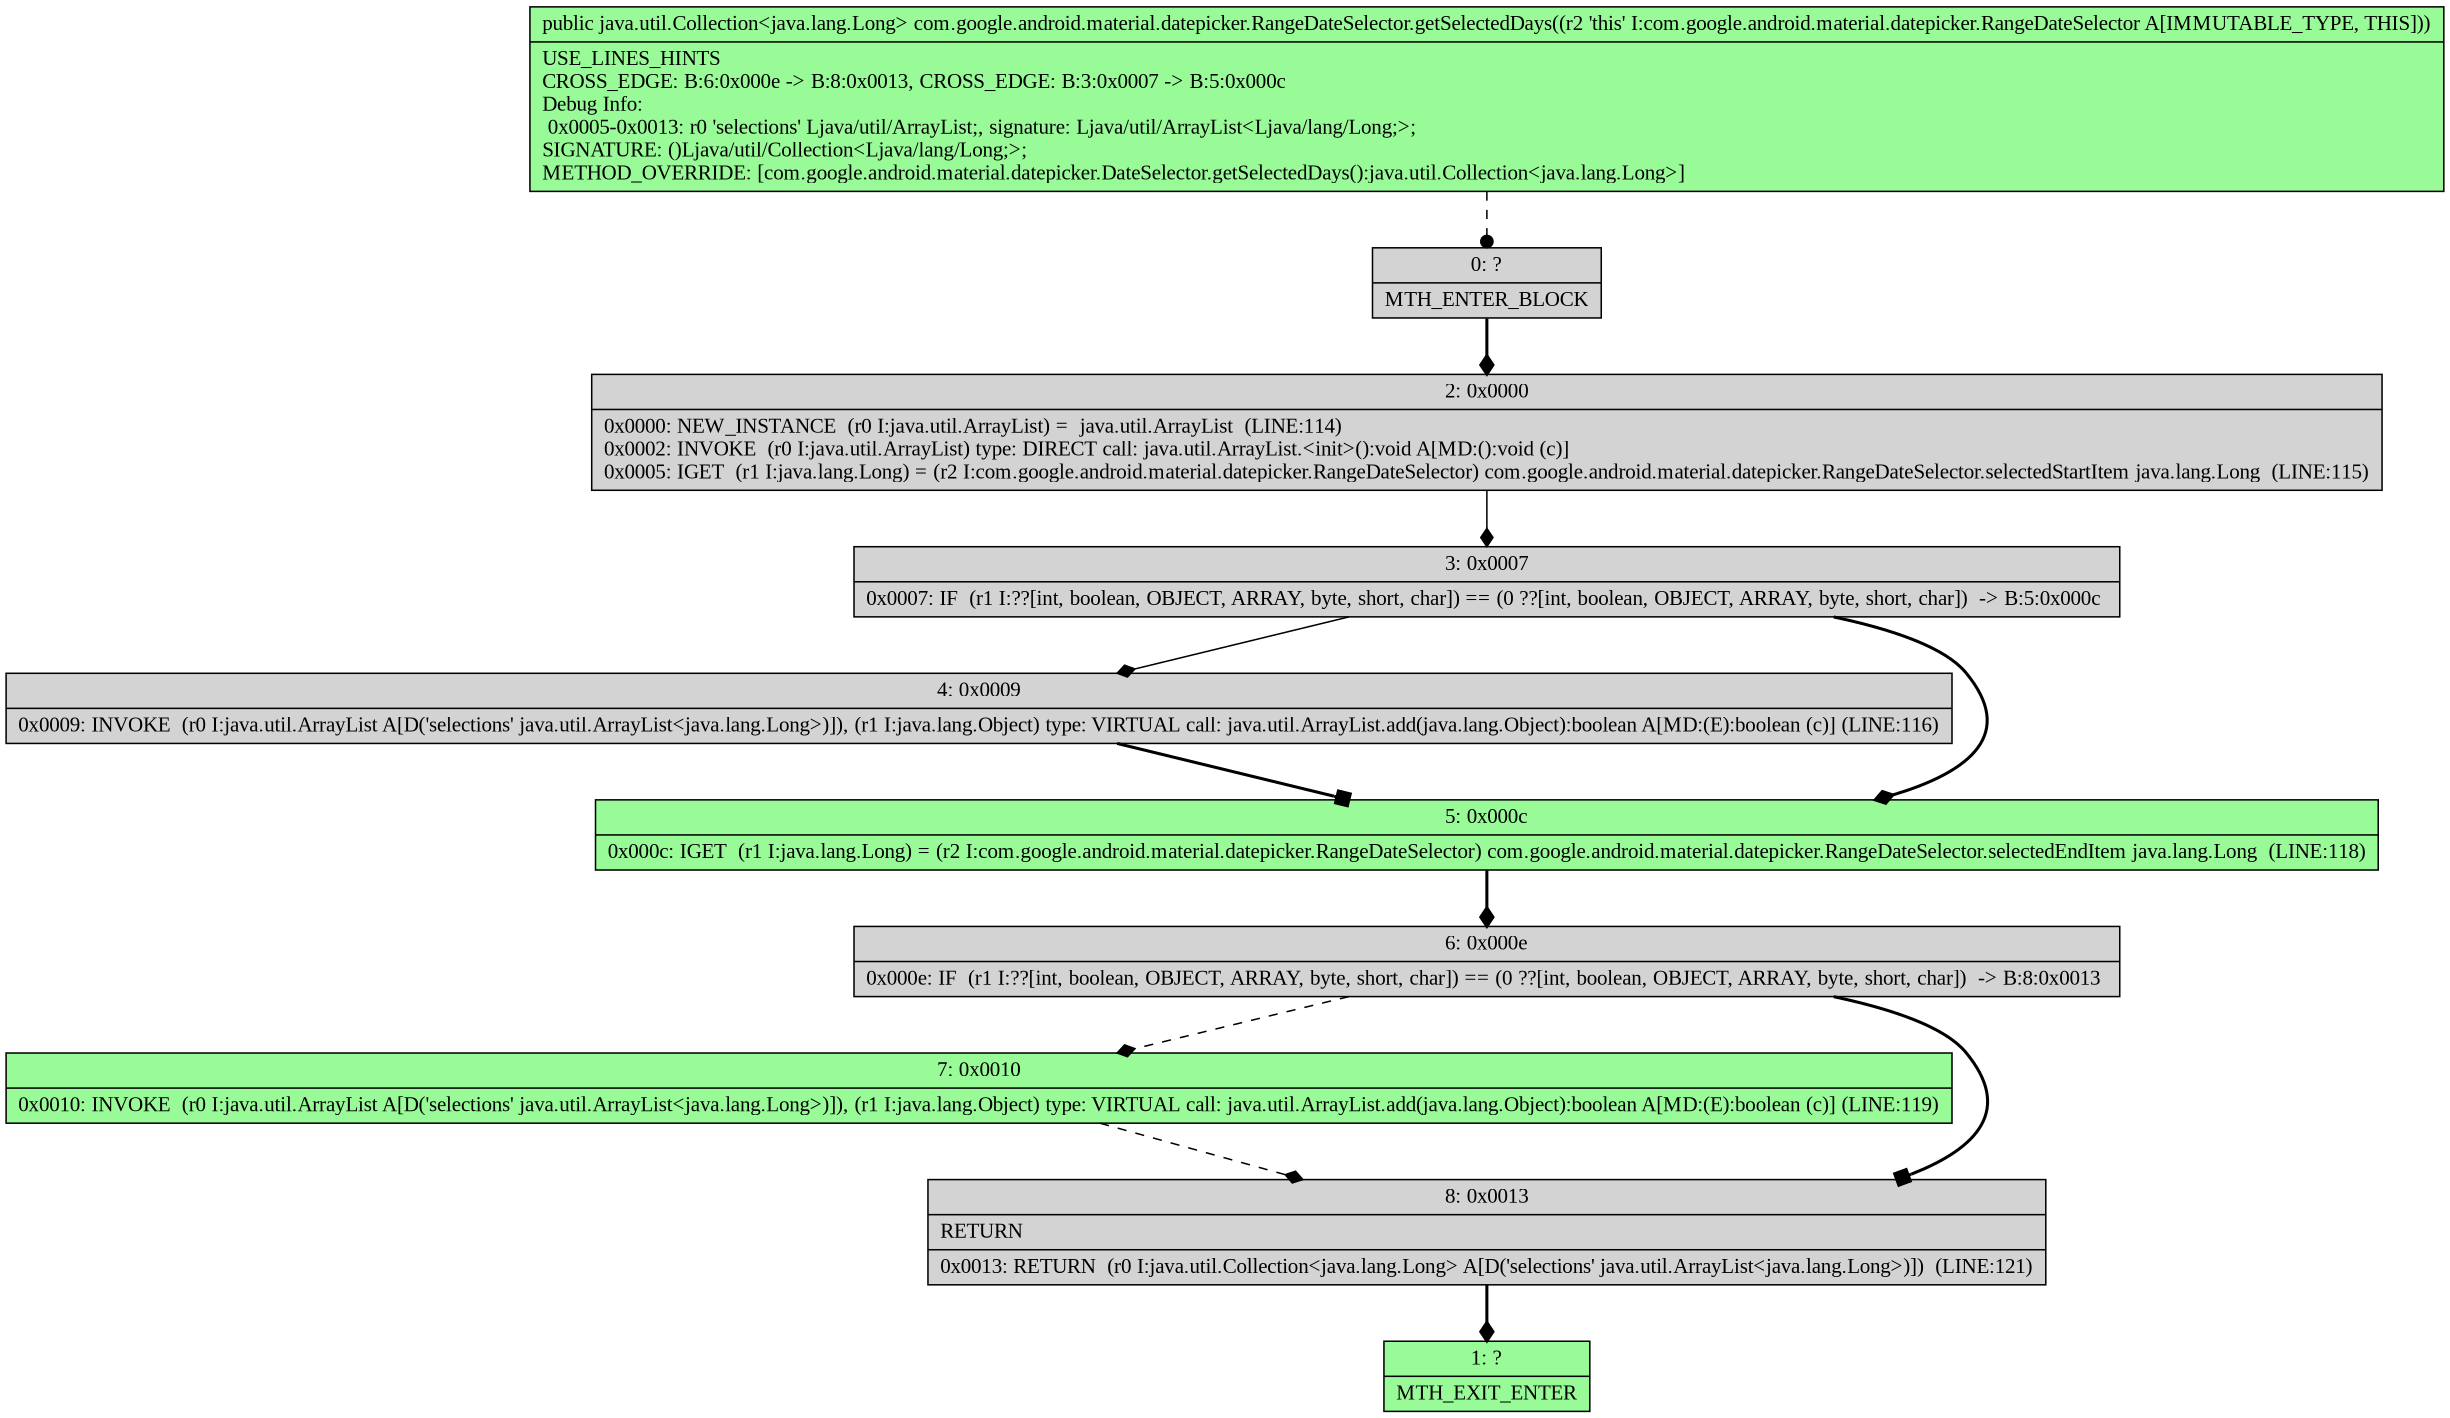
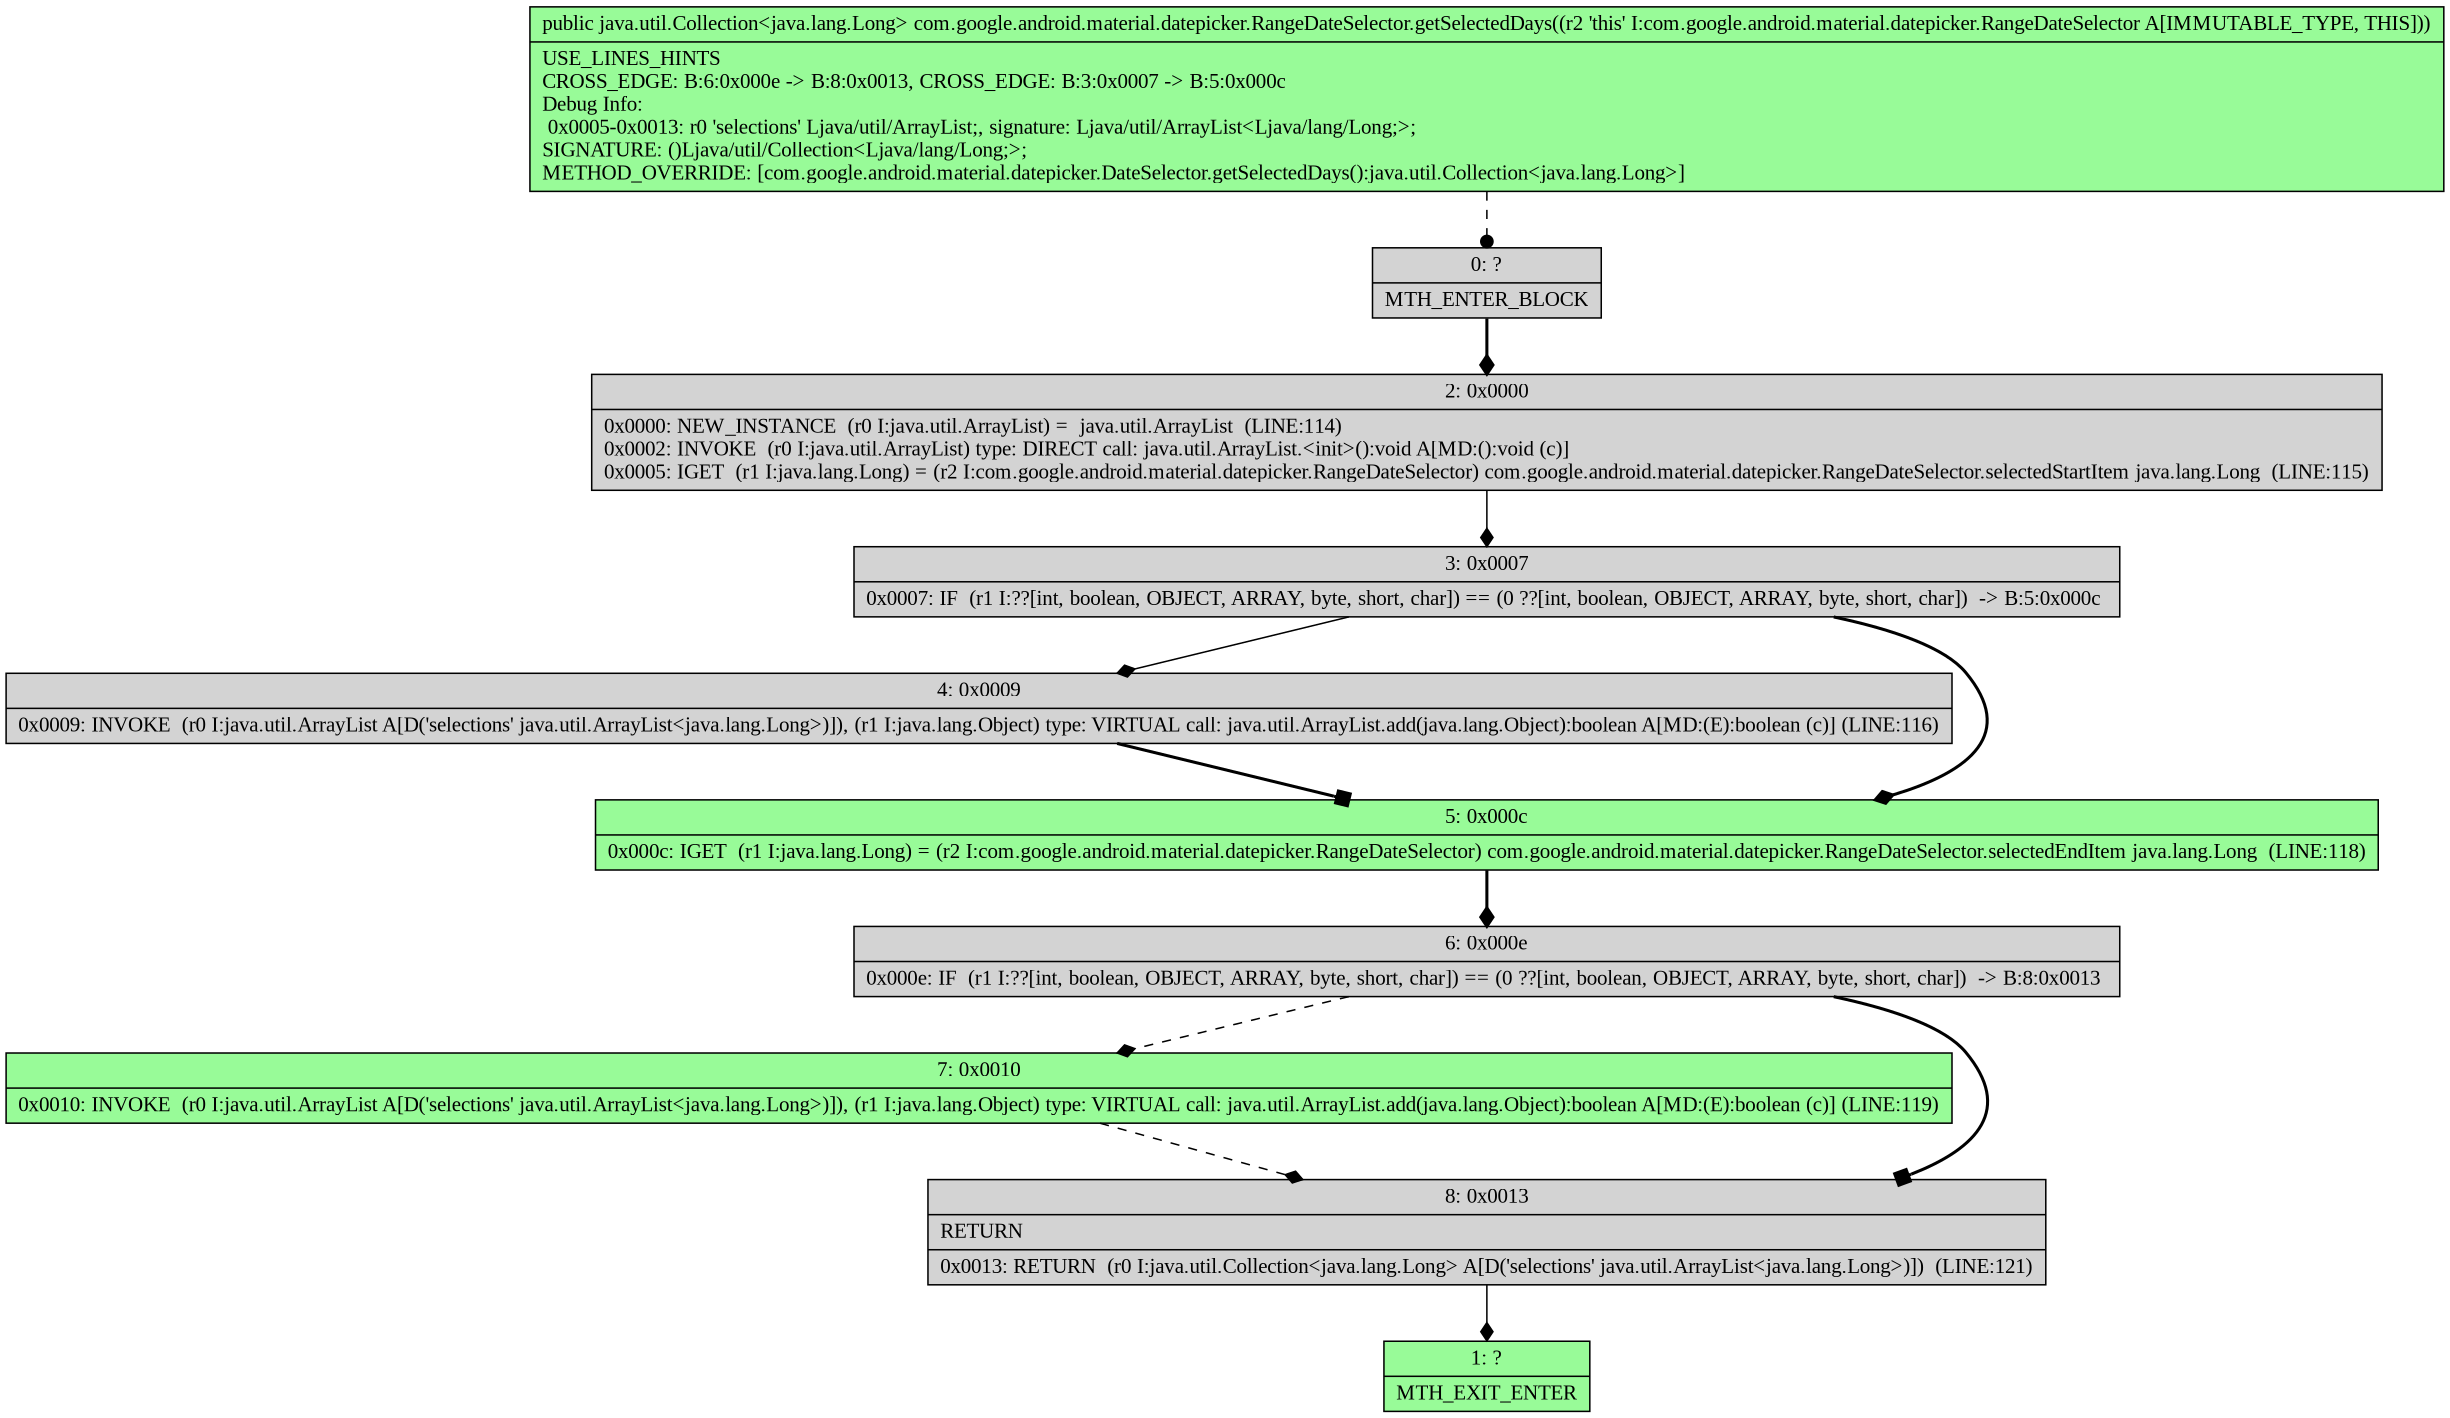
(1487, 1304) -> (1487, 1304)
